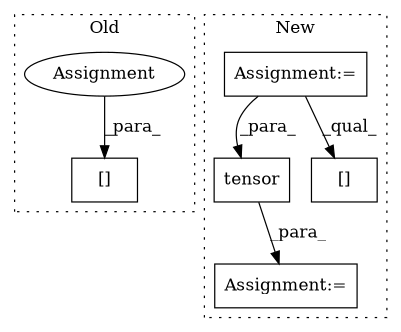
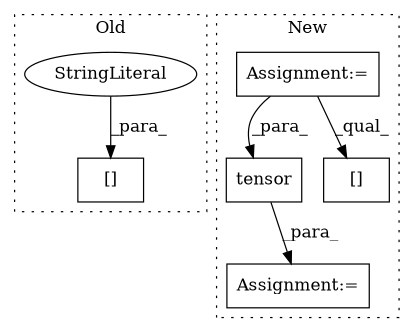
(105, 74) -> (111, 74)
